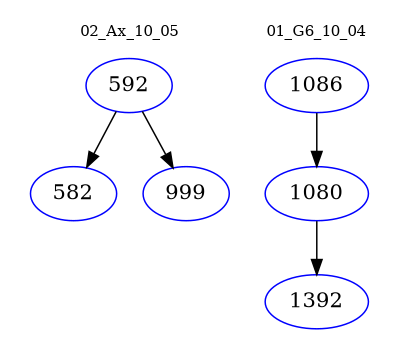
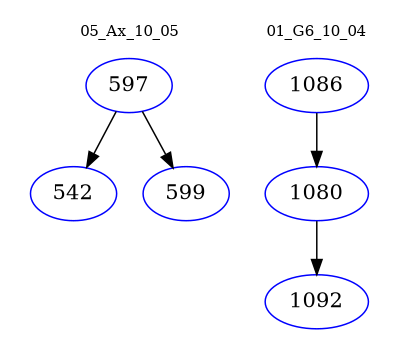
(130, 32) -> (130, 32)
(129, 86) -> (129, 86)
(74, 194) -> (74, 194)
(186, 194) -> (186, 194)
(317, 302) -> (317, 302)
